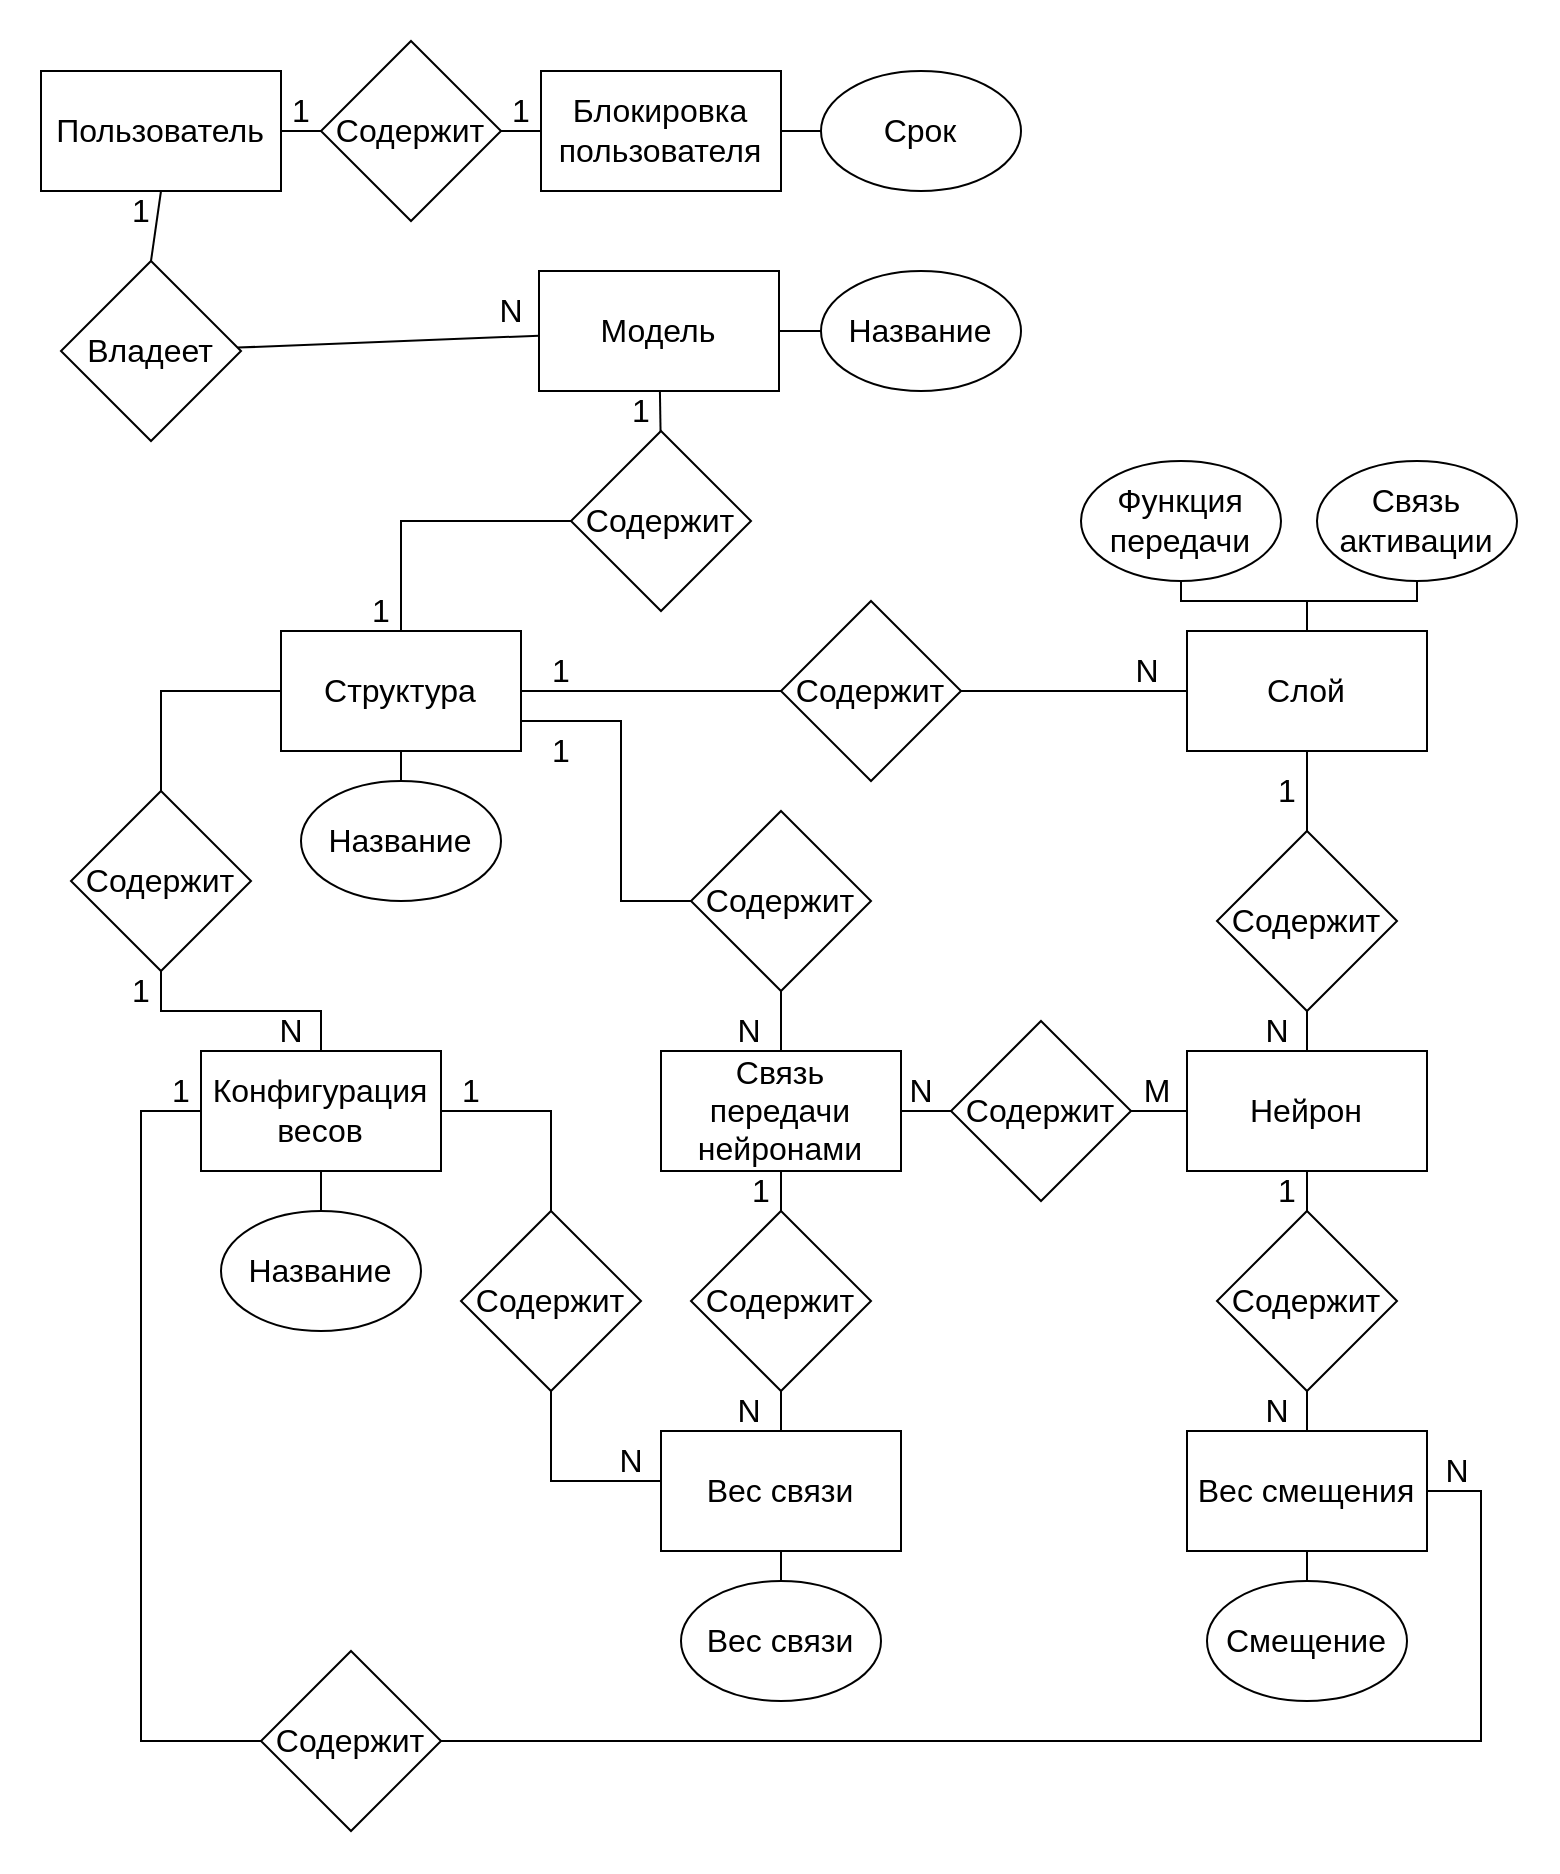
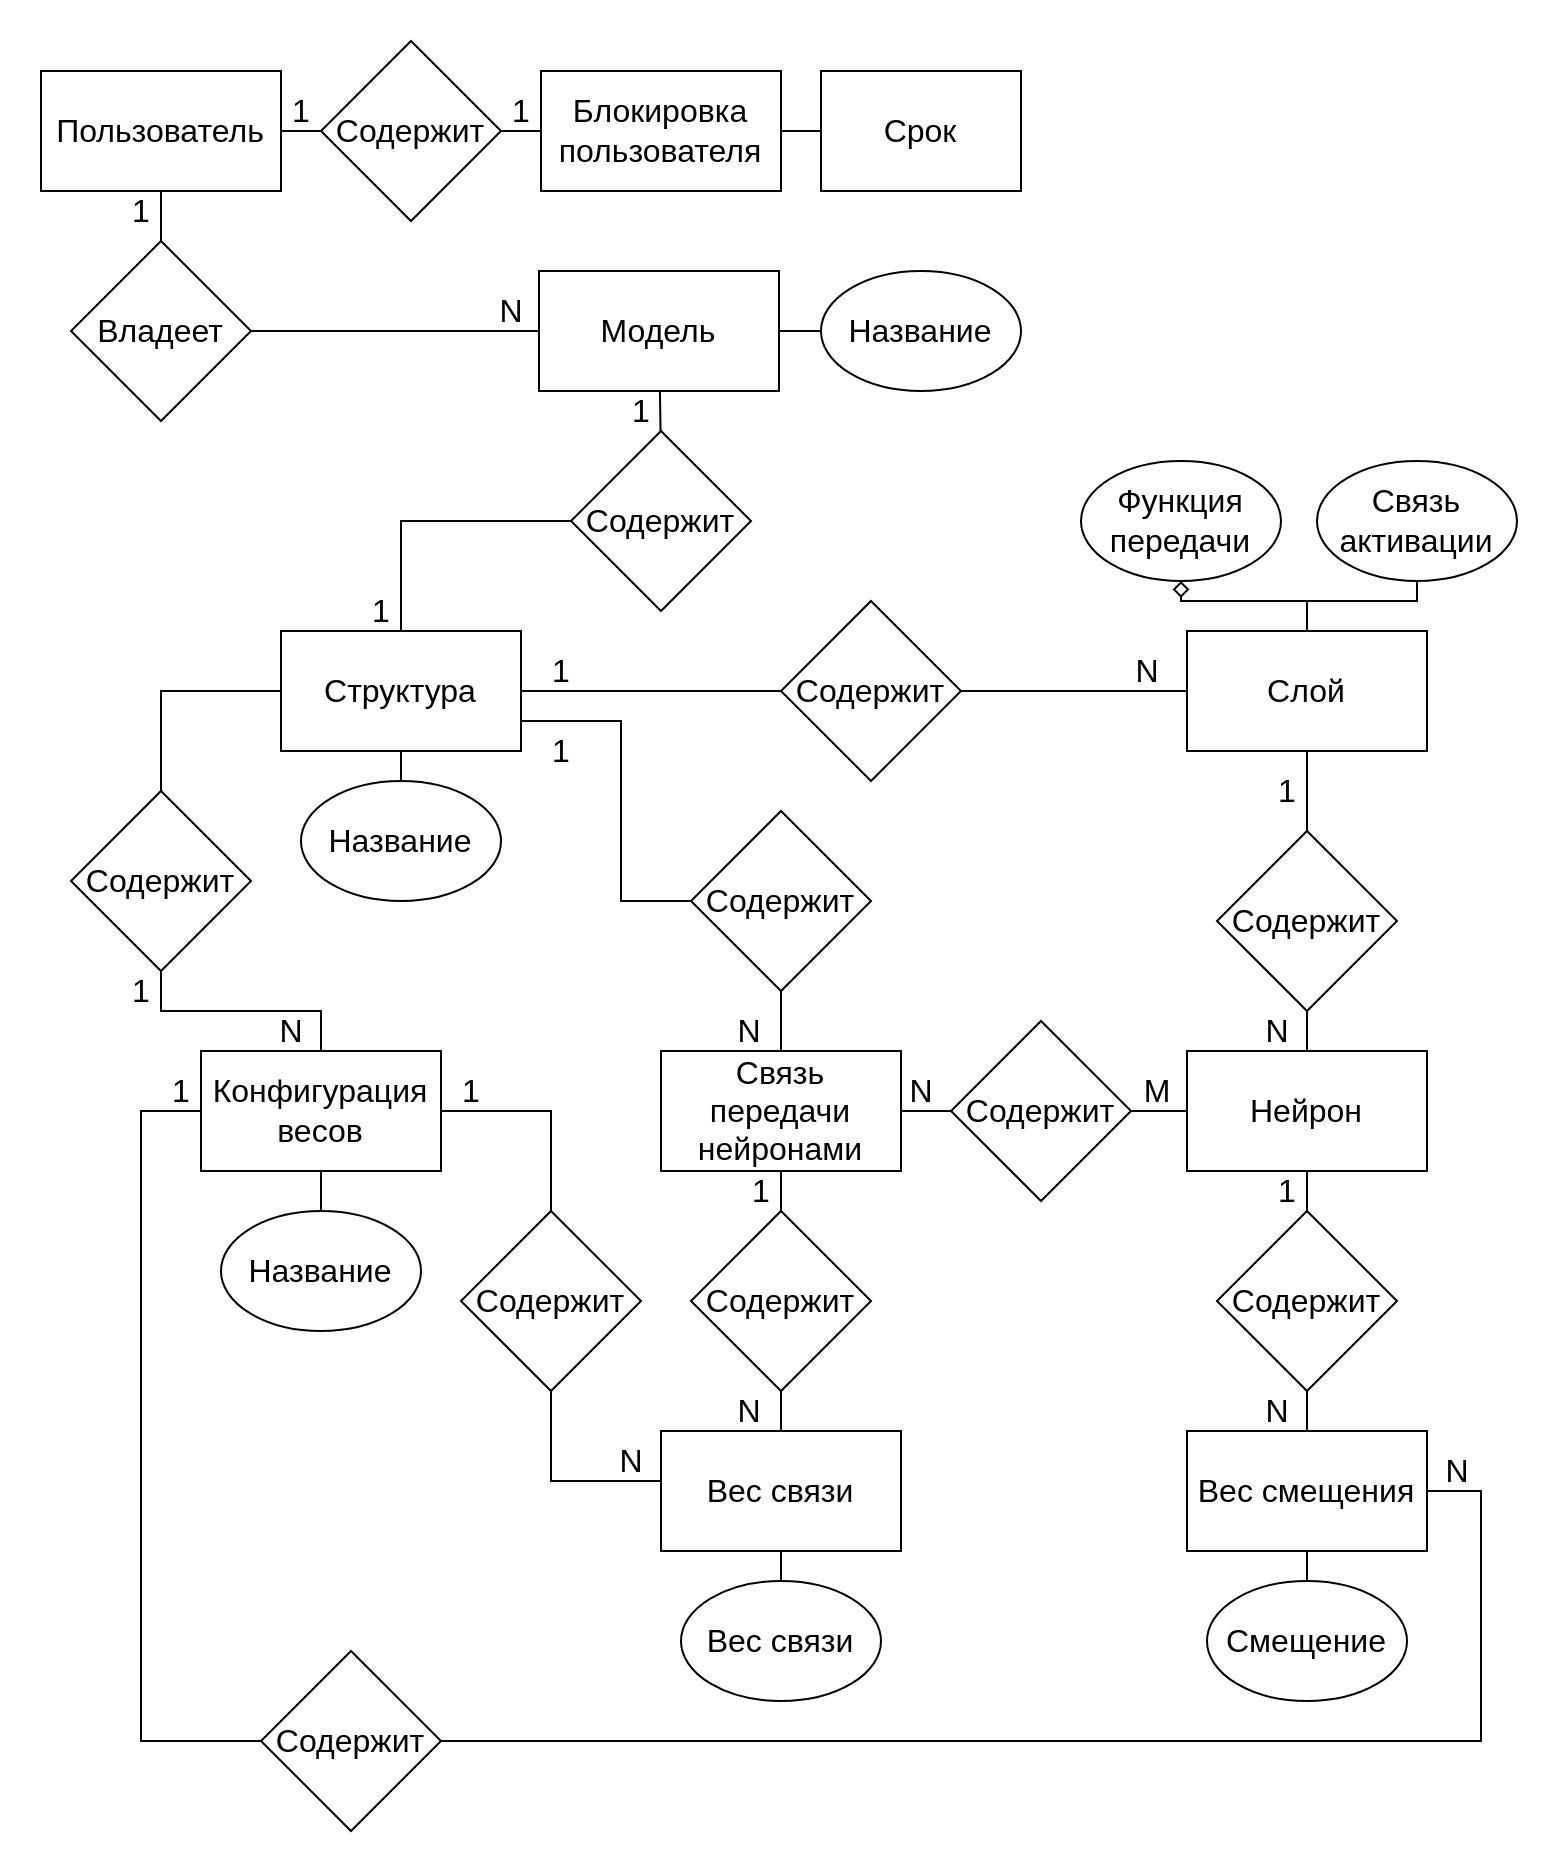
(921, 131) -> (921, 131)
(151, 351) -> (161, 331)
(1181, 589) -> (1181, 596)
